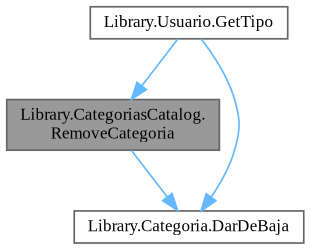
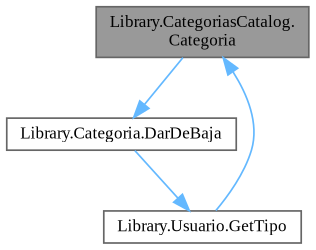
(238, 116) -> (156, 174)
(113, 125) -> (202, 32)
